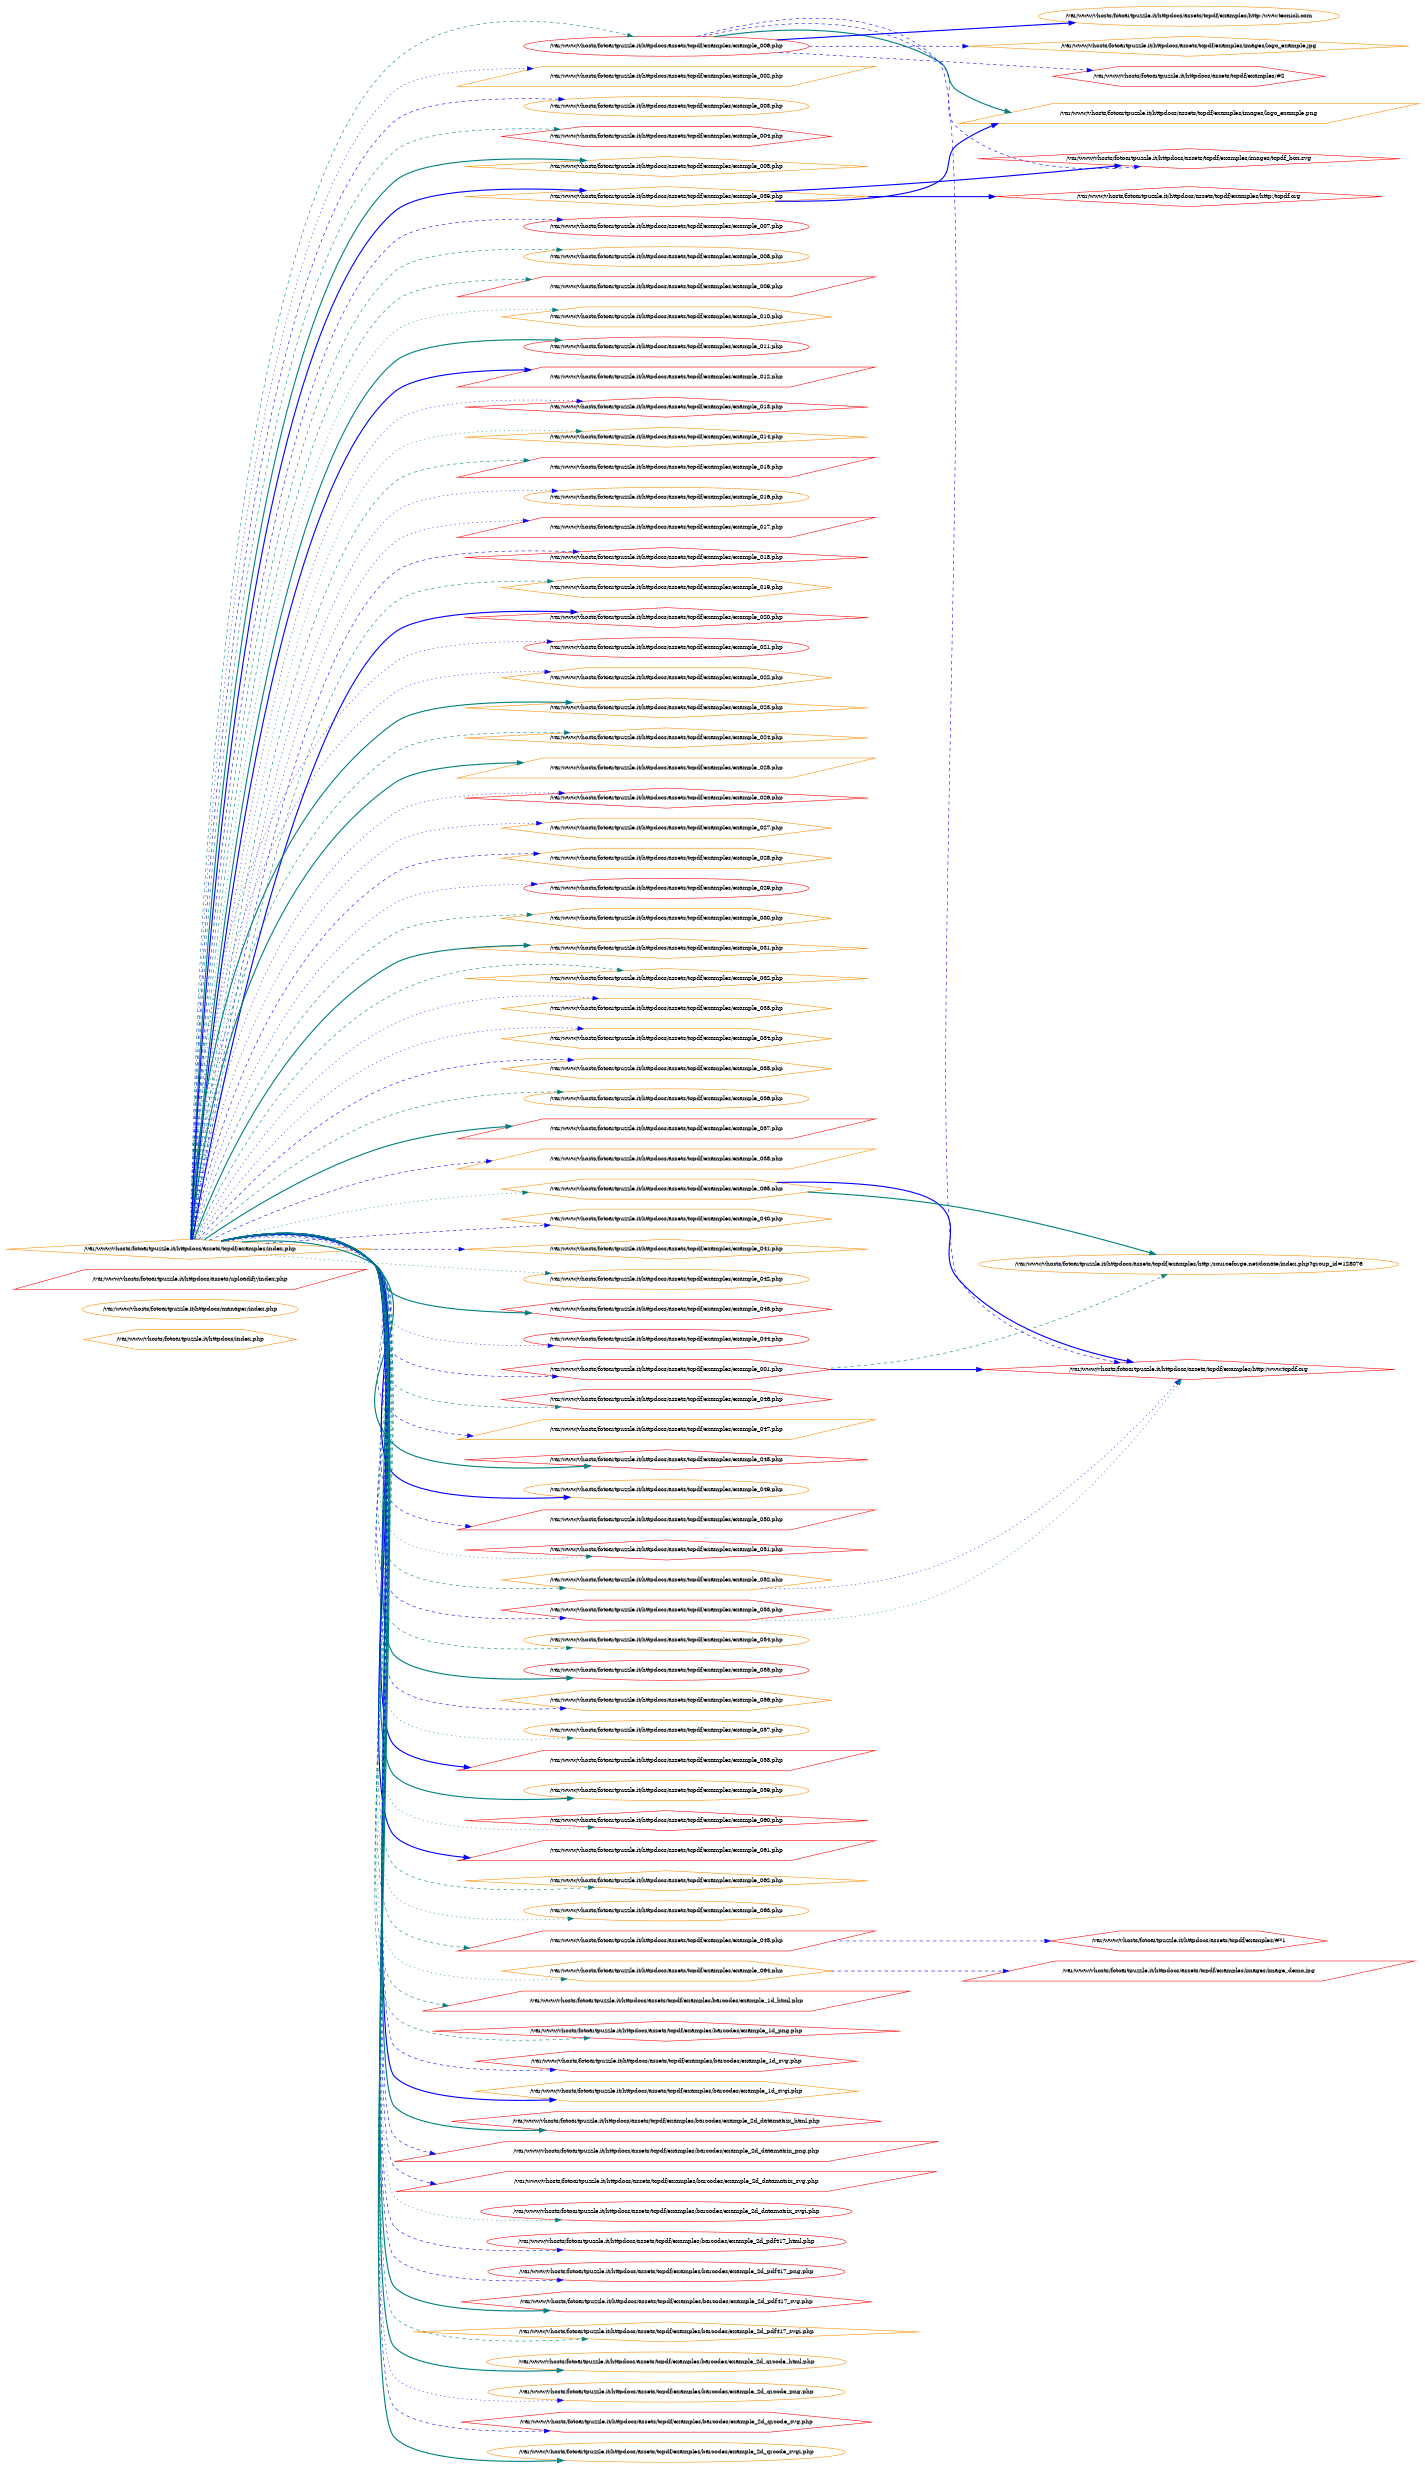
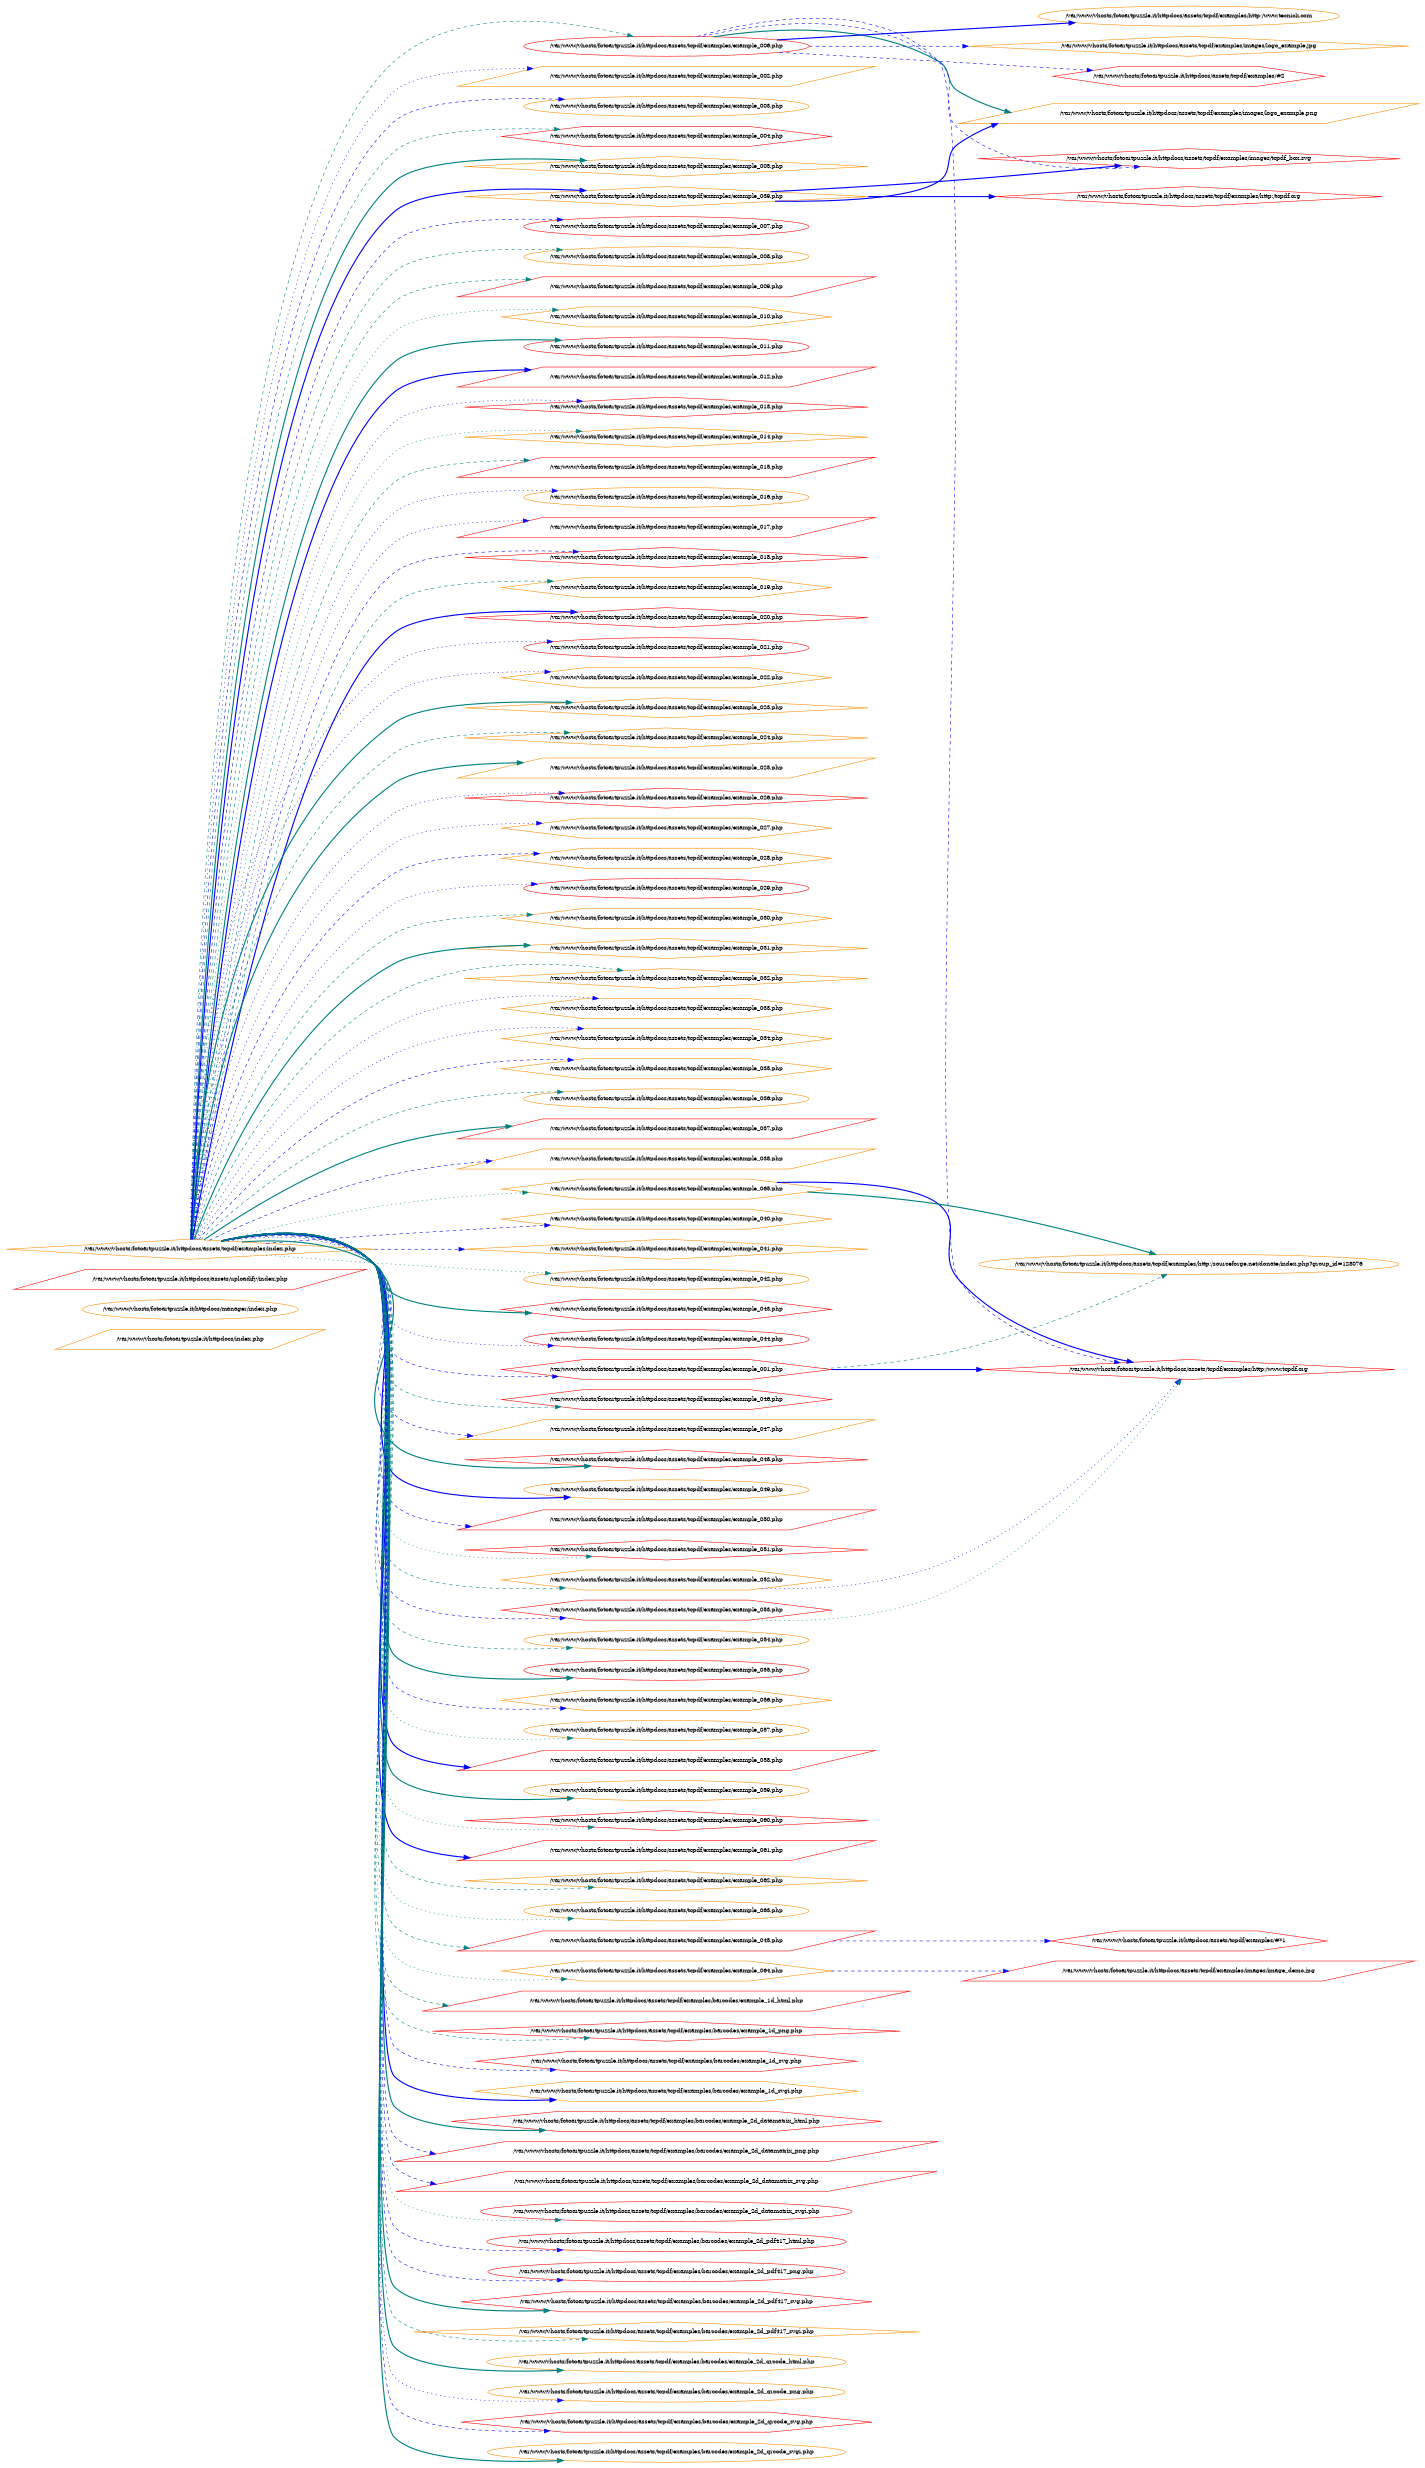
(190, 1339) -> (190, 1339)
